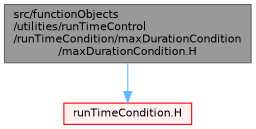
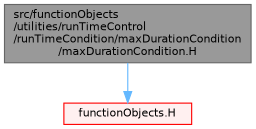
(128, 114) -> (128, 114)
